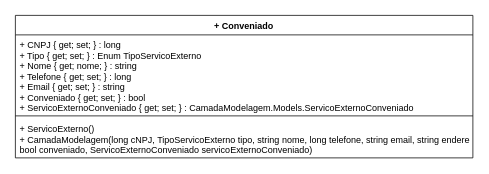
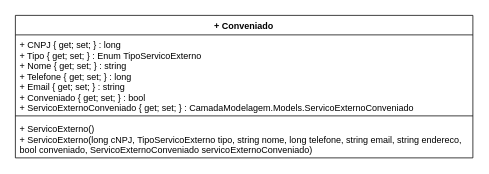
(75, 45) -> (75, 45)
(63, 129) -> (63, 129)
